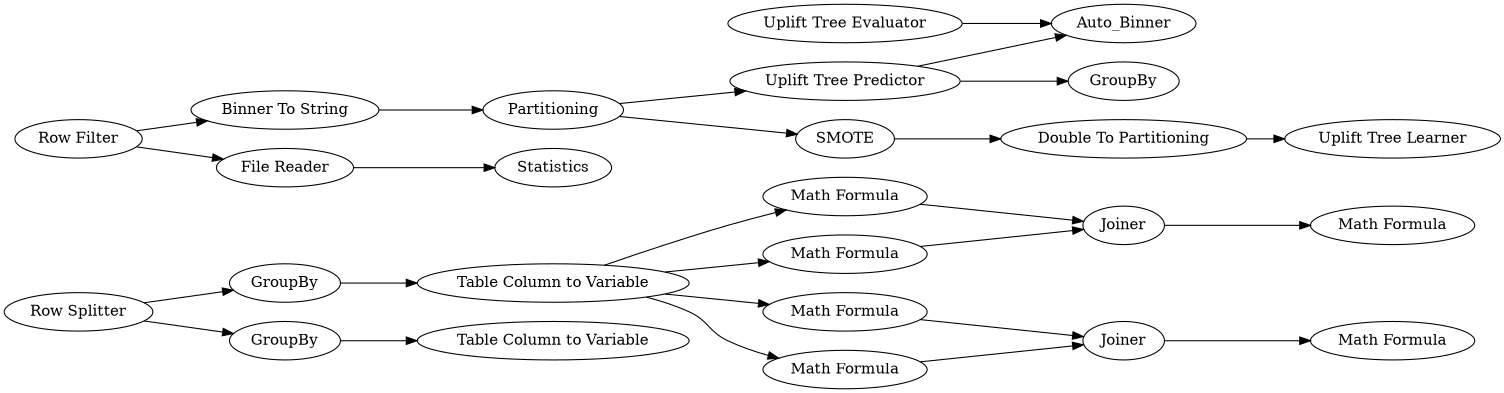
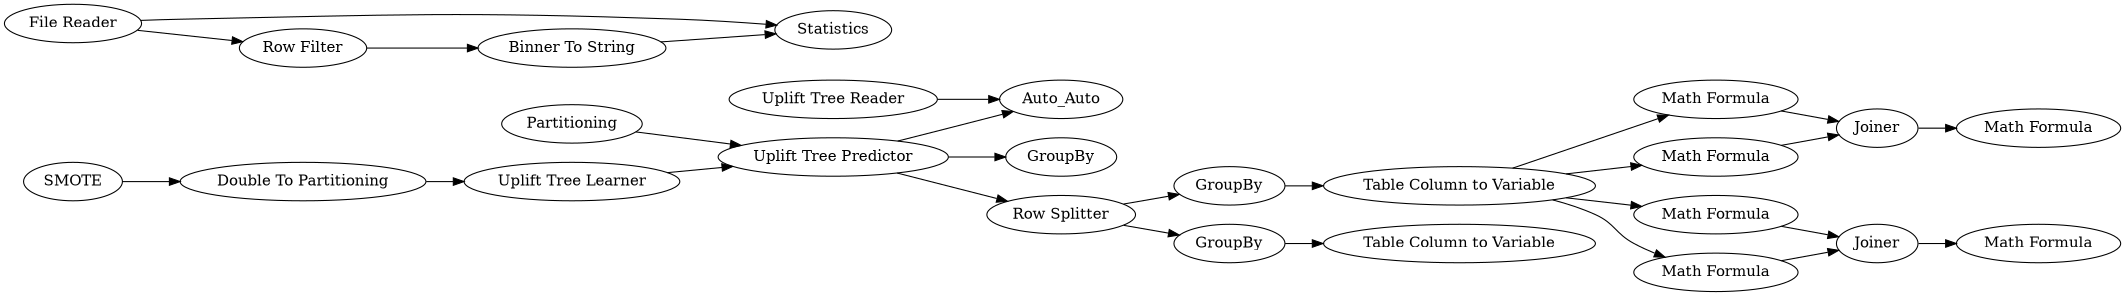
(845, 23) -> (833, 99)
(1124, 23) -> (1061, 99)
(425, 110) -> (713, 38)
(703, 125) -> none
(175, 152) -> (185, 35)
none -> (695, 170)
none -> (947, 186)
